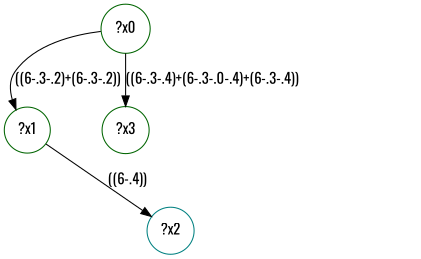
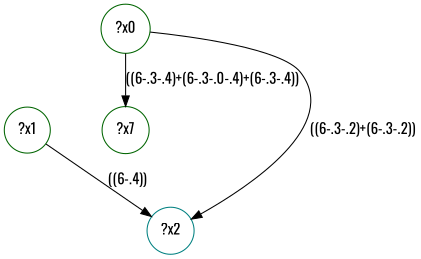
(41, 50) -> (308, 89)
(126, 130) -> (126, 130)
